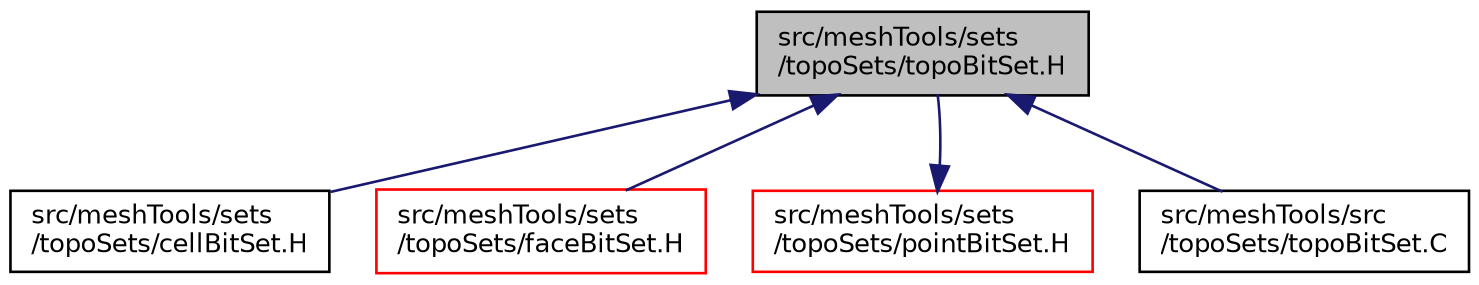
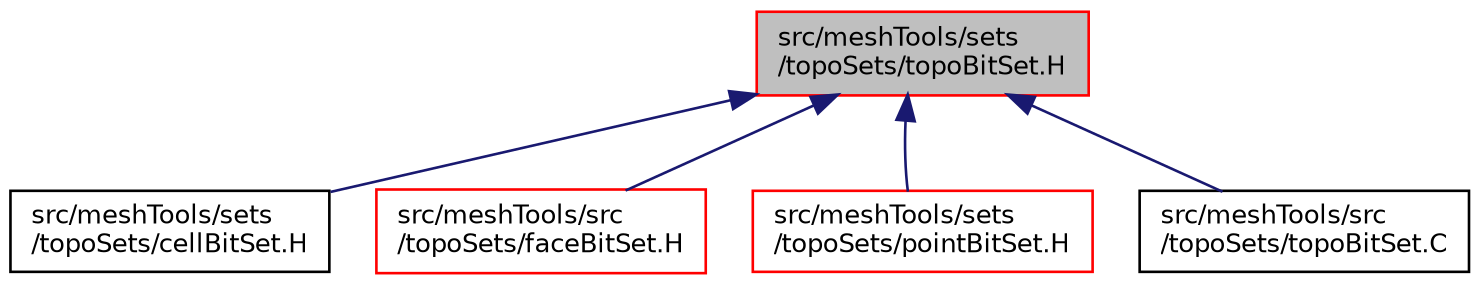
(923, 54) -> (923, 54)
(940, 130) -> (905, 156)
(541, 231) -> (541, 231)
